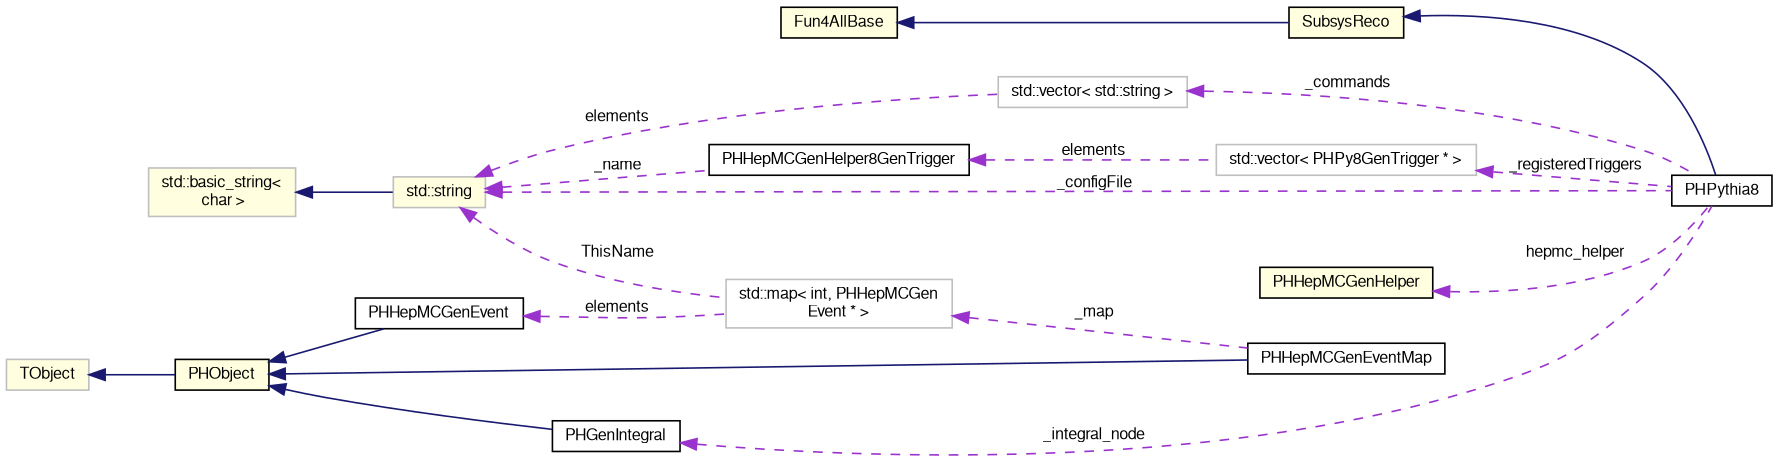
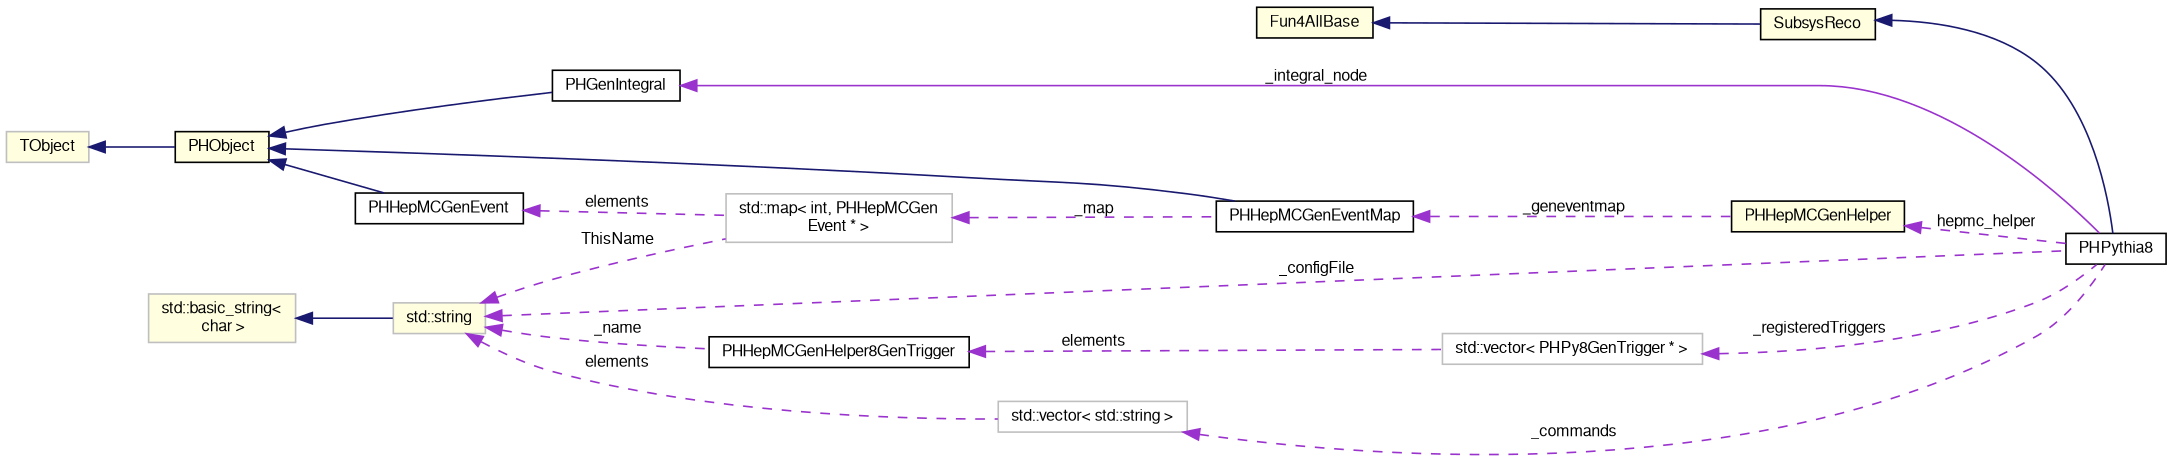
none -> (1581, 216)
(1242, 437) -> (1420, 86)
